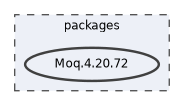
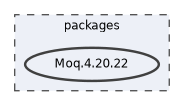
(92, 64) -> (92, 64)
